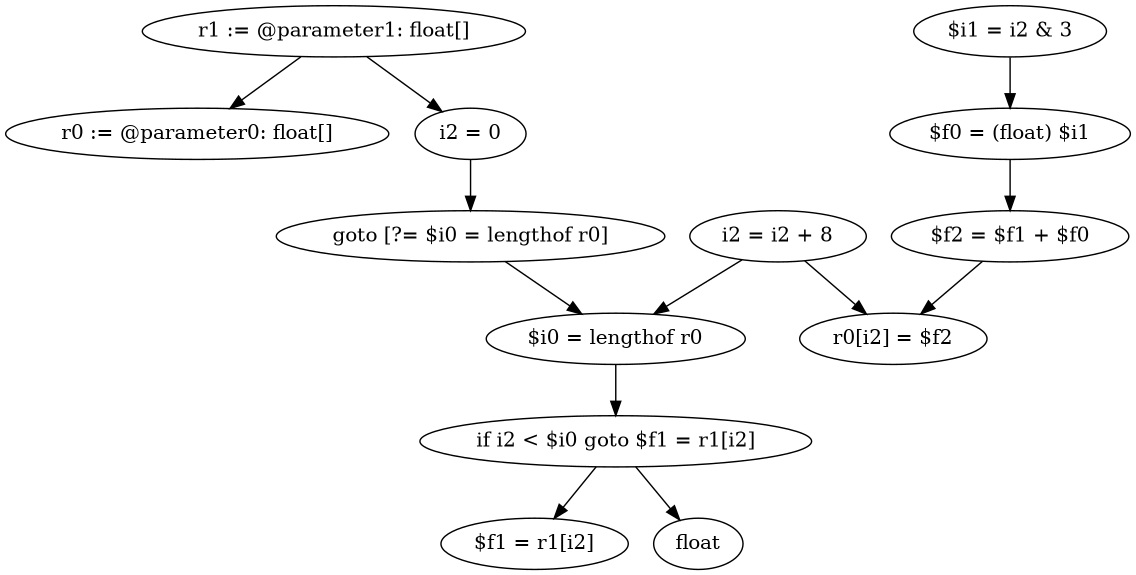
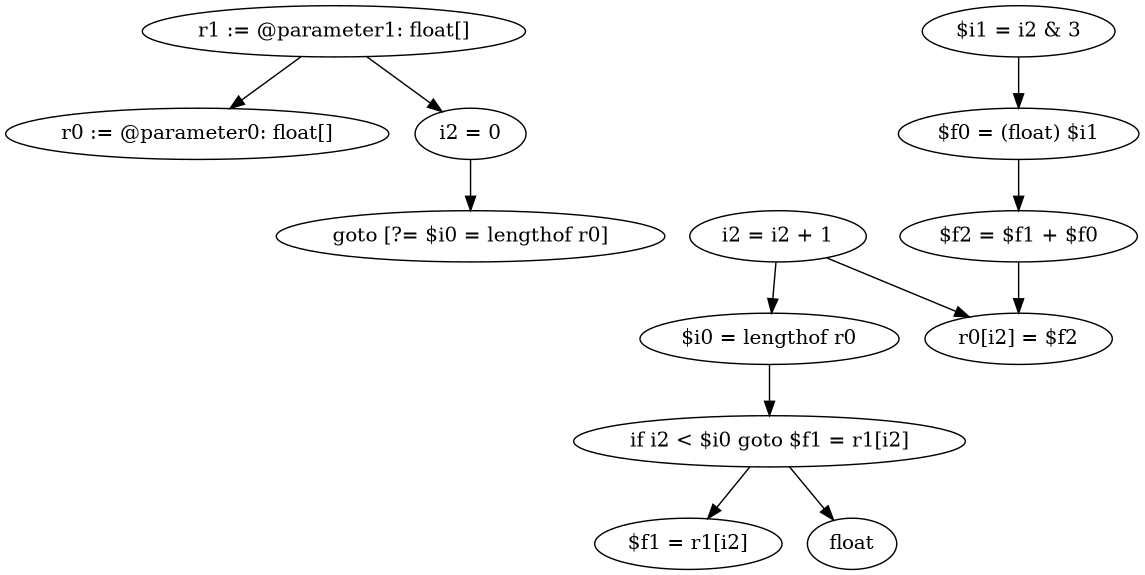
(778, 236) -> (778, 236)
(538, 284) -> none
